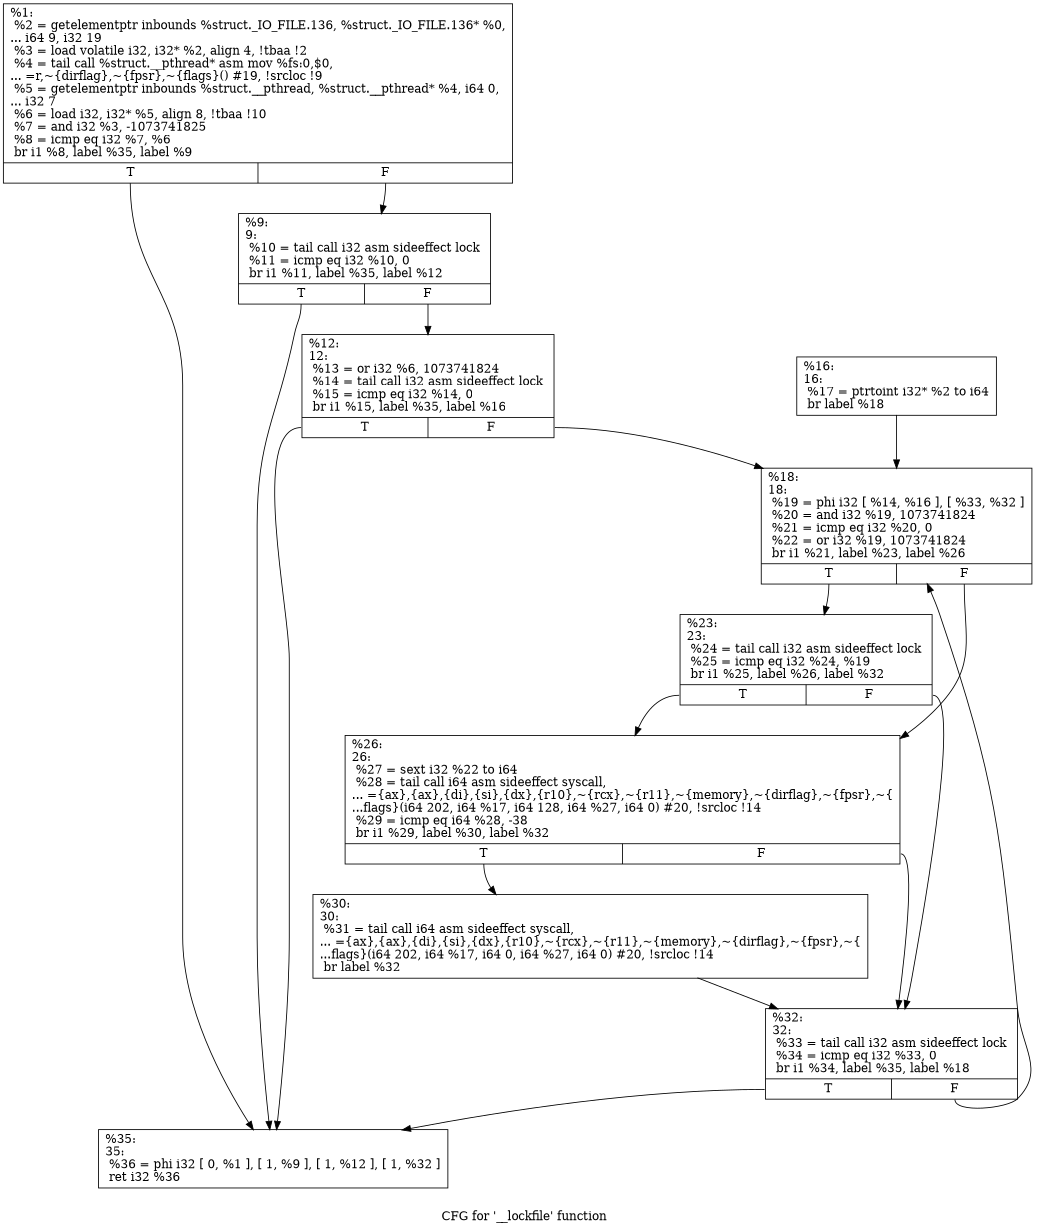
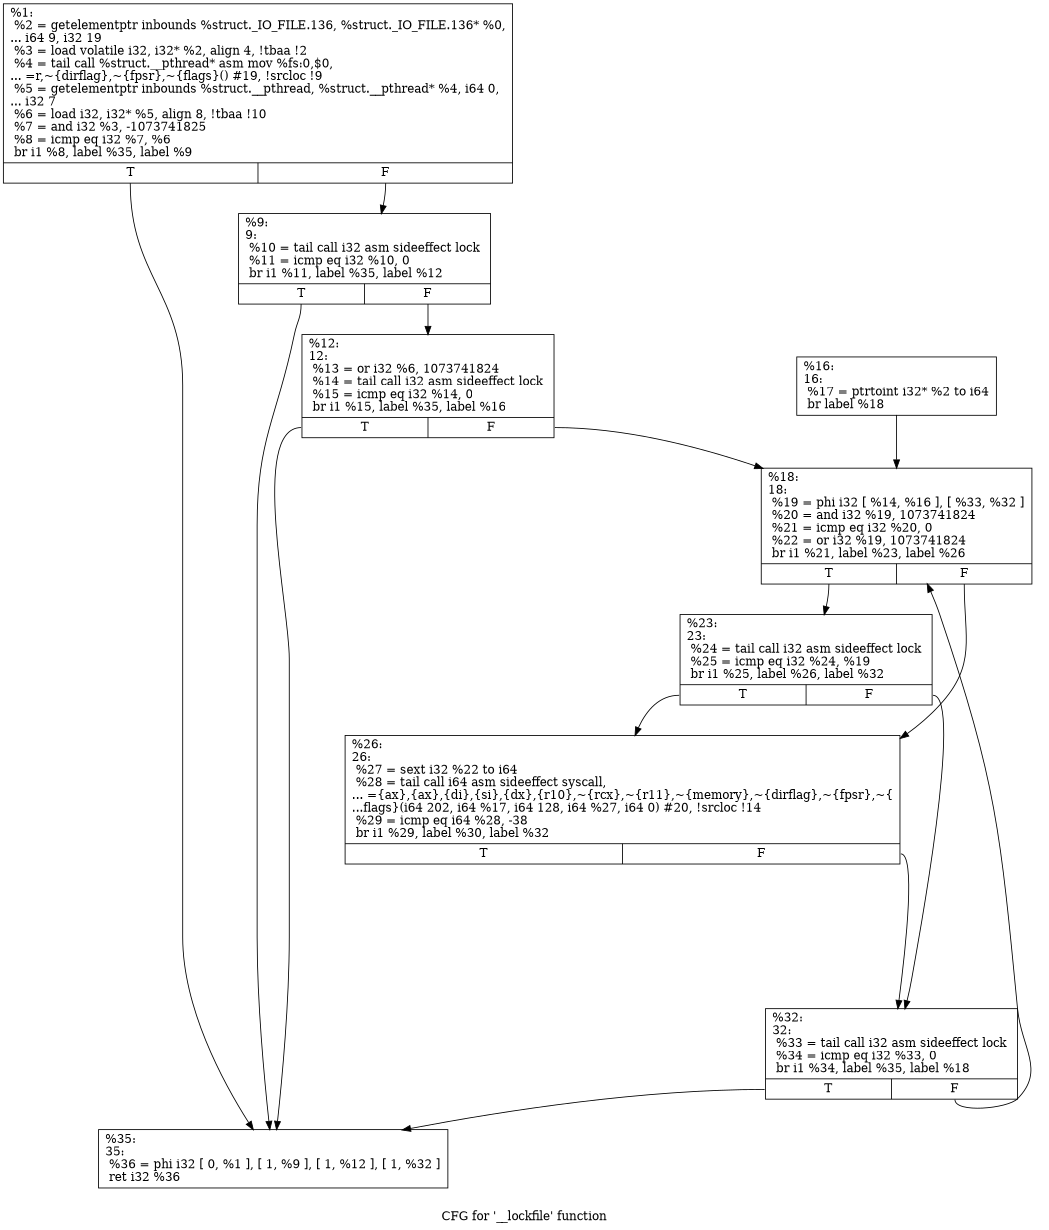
(590, 936) -> none
